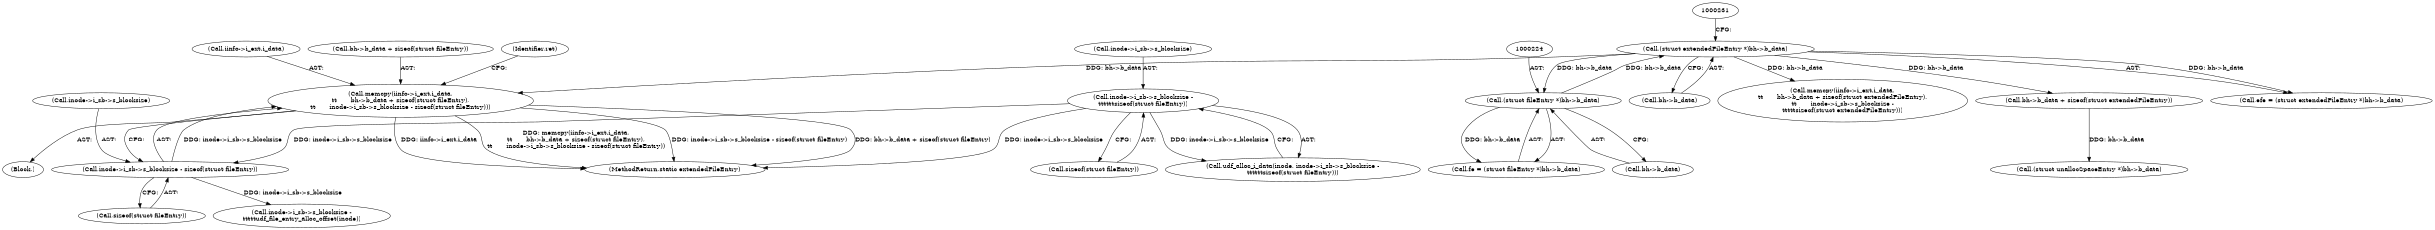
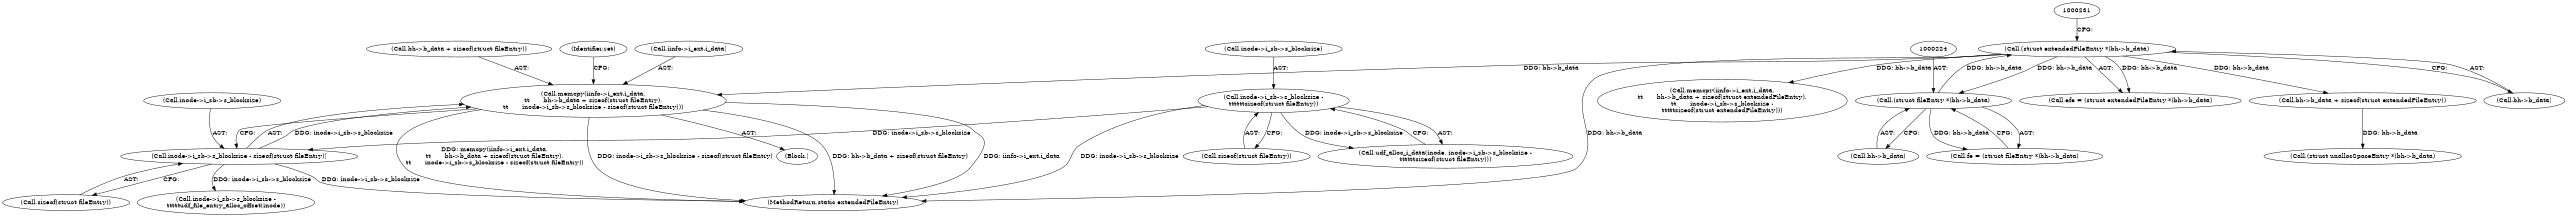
(1537, 140) -> (2006, 133)
none -> (1505, 180)
none -> (505, 196)
